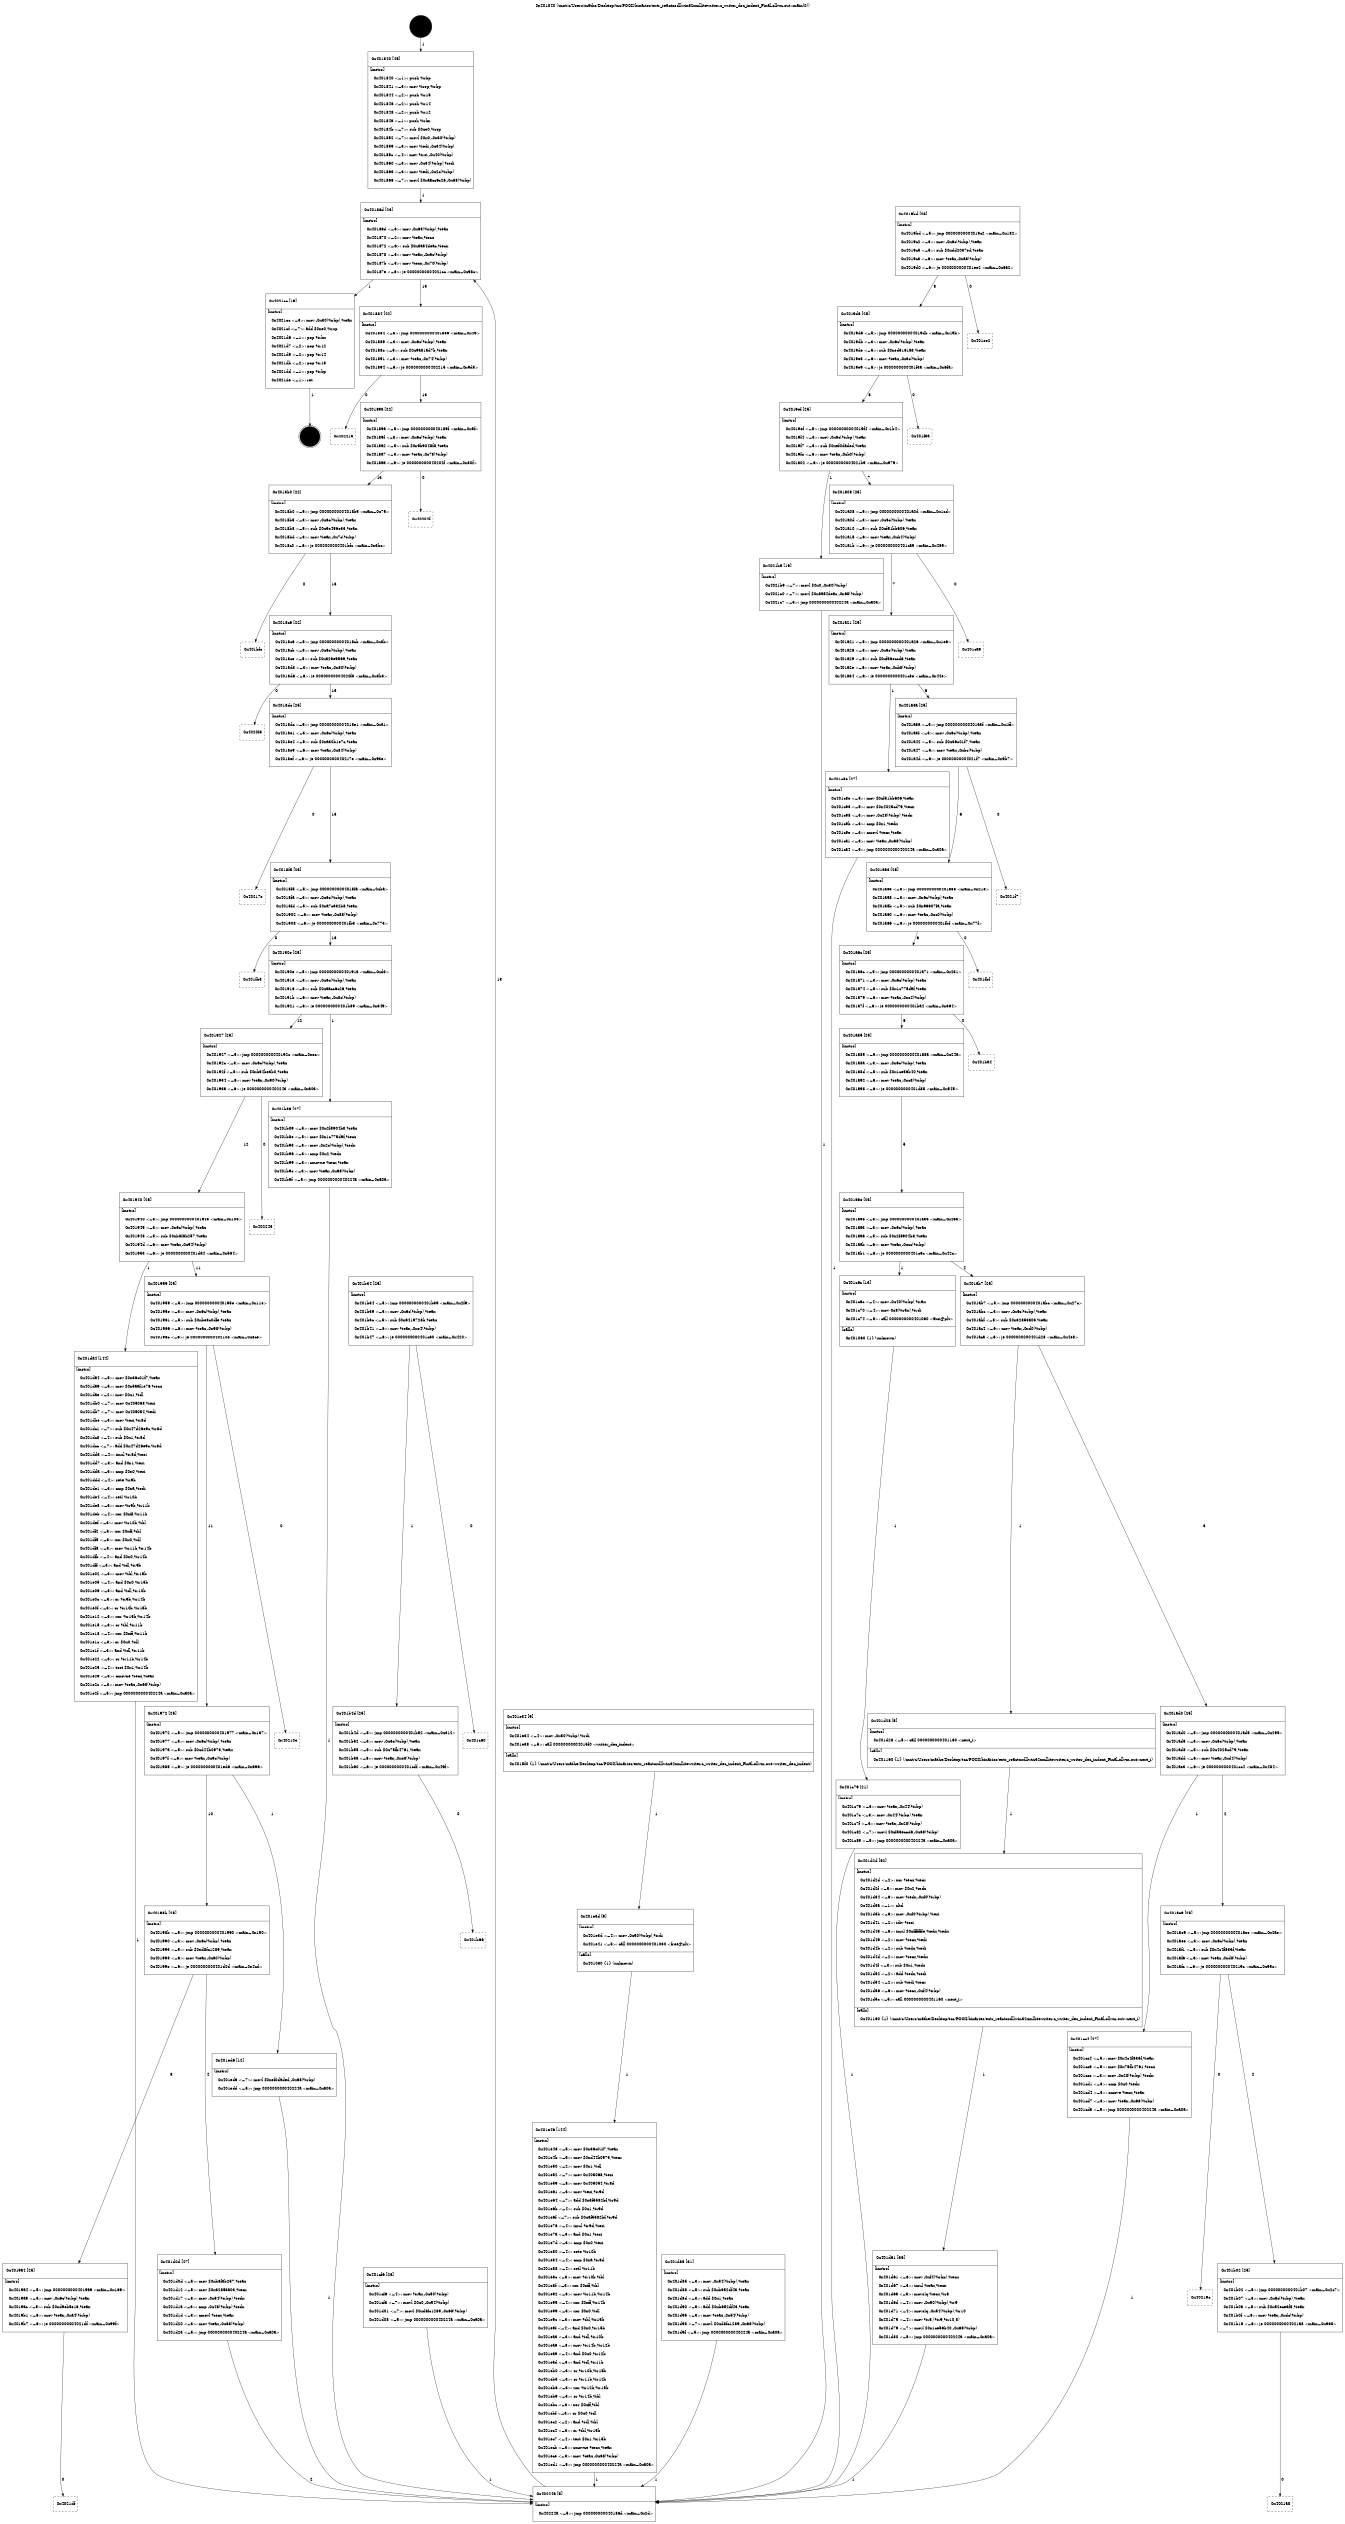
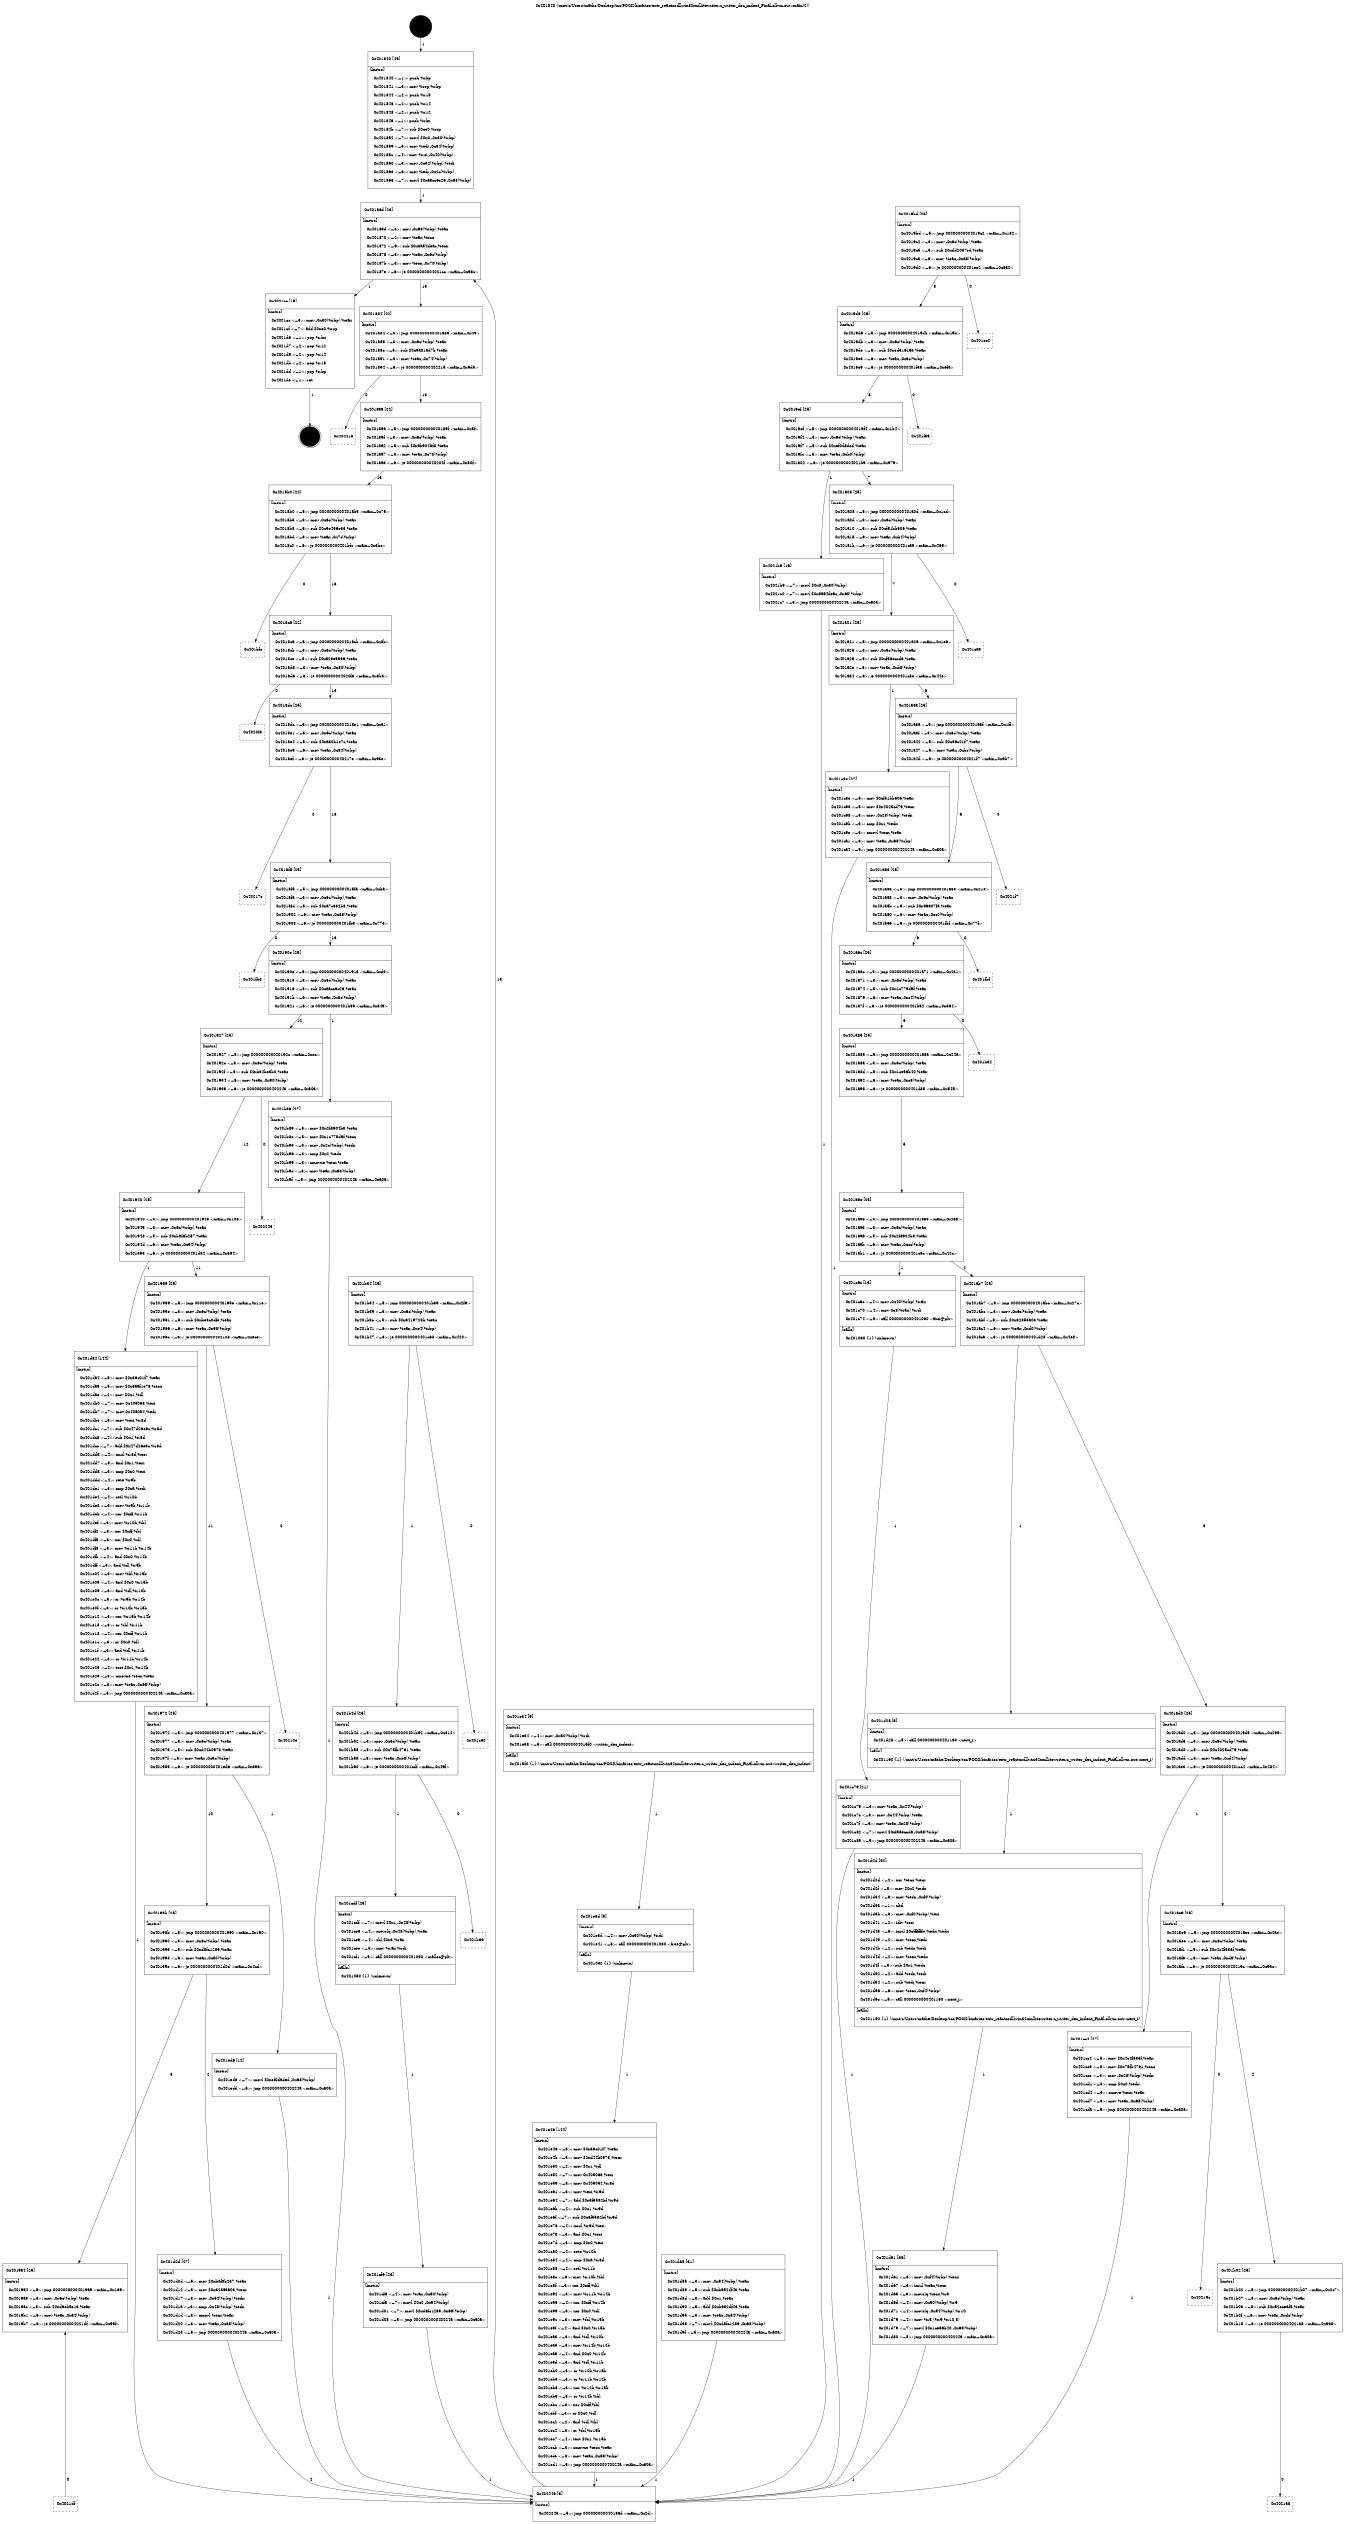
(421, 519) -> none
none -> (395, 1940)
(62, 2413) -> (65, 2416)
